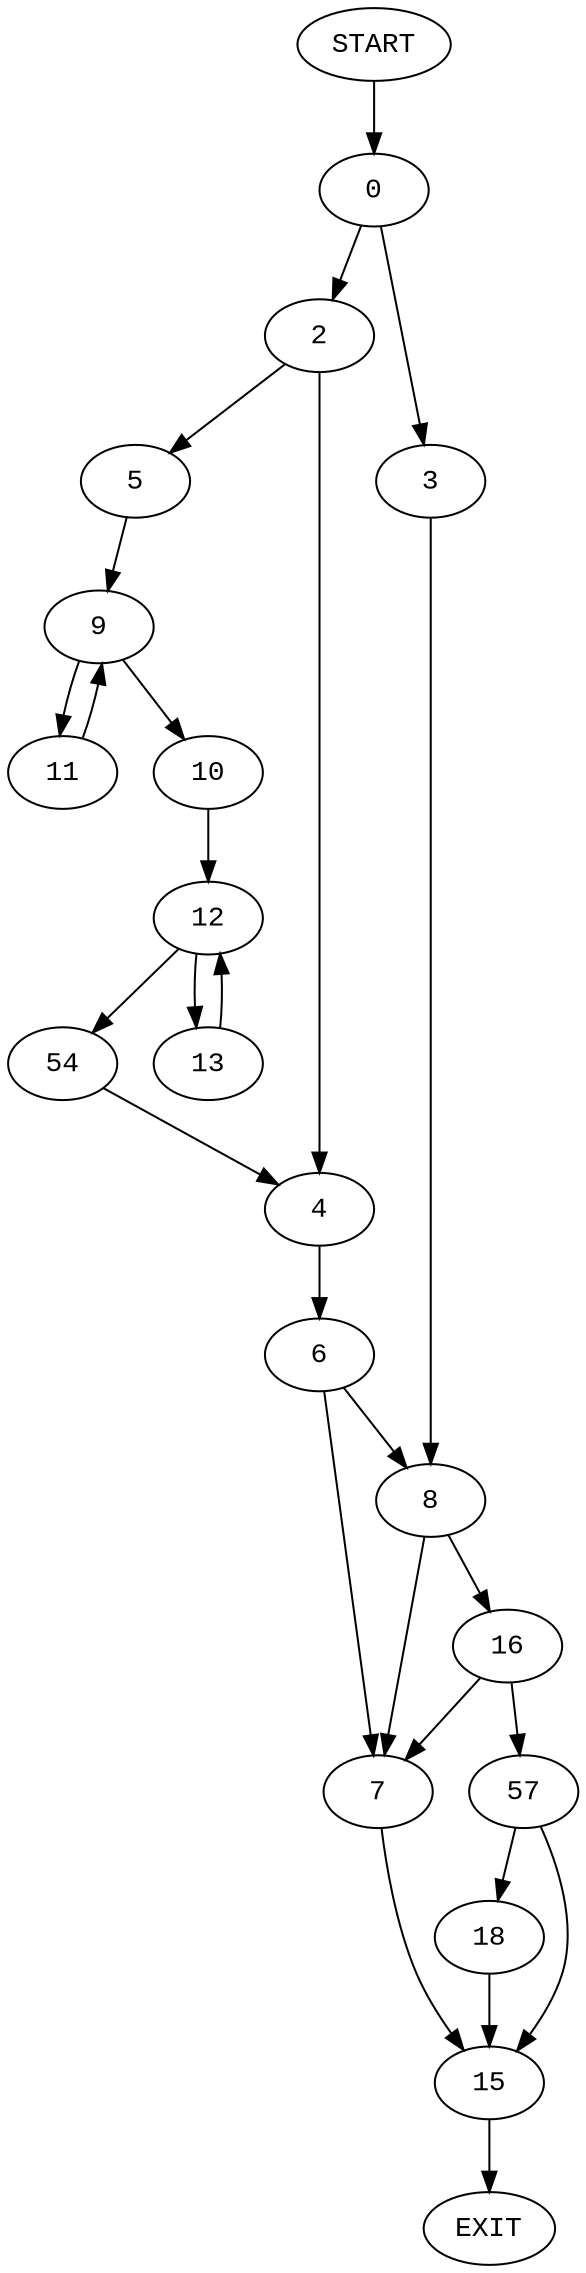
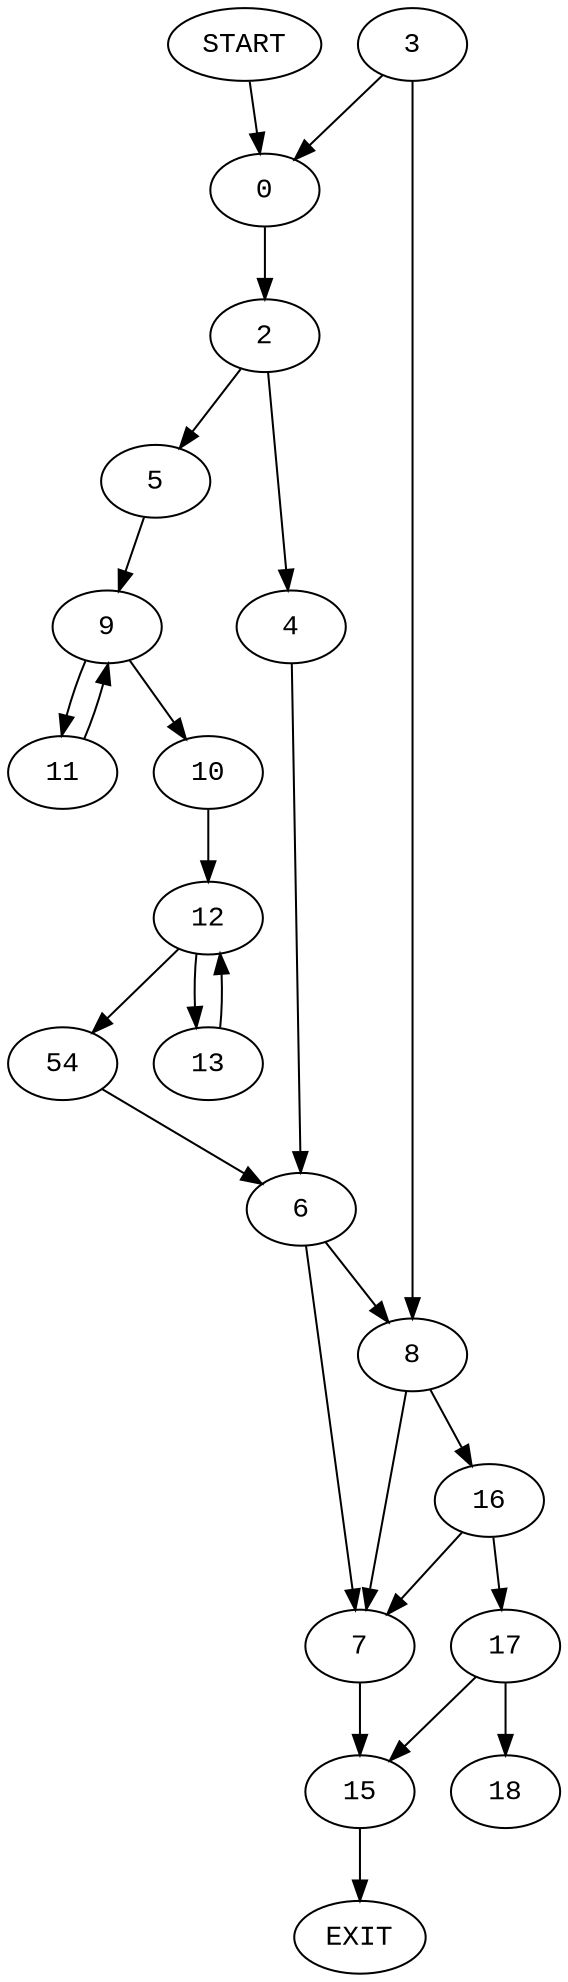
(400, 326) -> (346, 110)
(182, 1131) -> (173, 1131)
(524, 1792) -> (506, 1646)
(489, 2000) -> none
